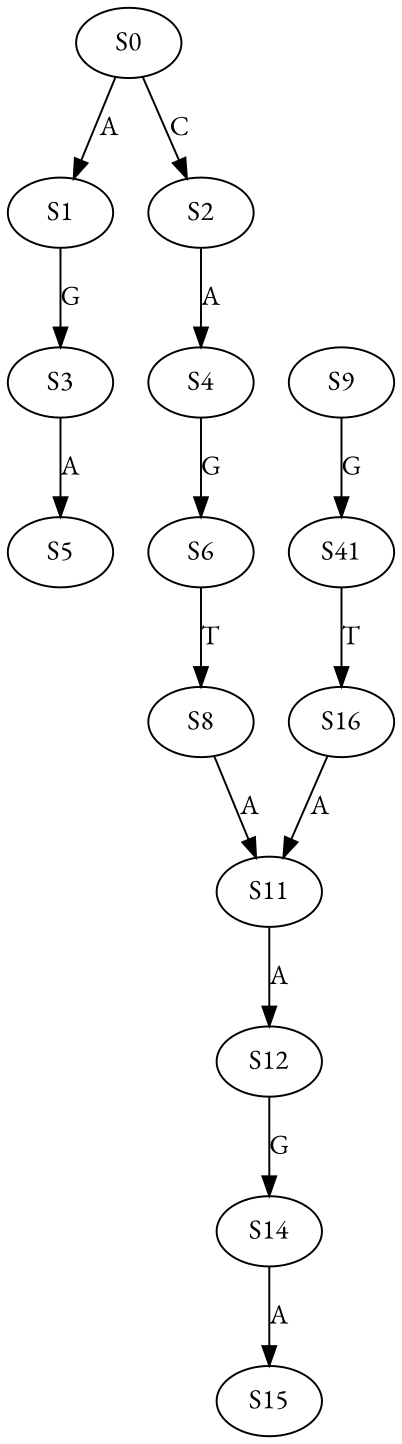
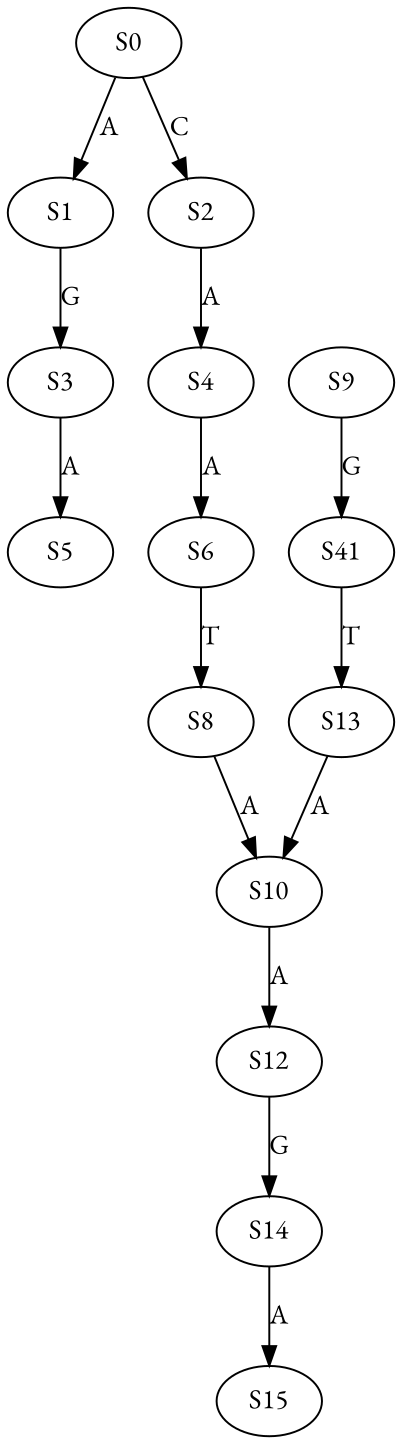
(212, 467) -> (212, 467)
(341, 722) -> (341, 722)
(269, 892) -> (269, 892)
